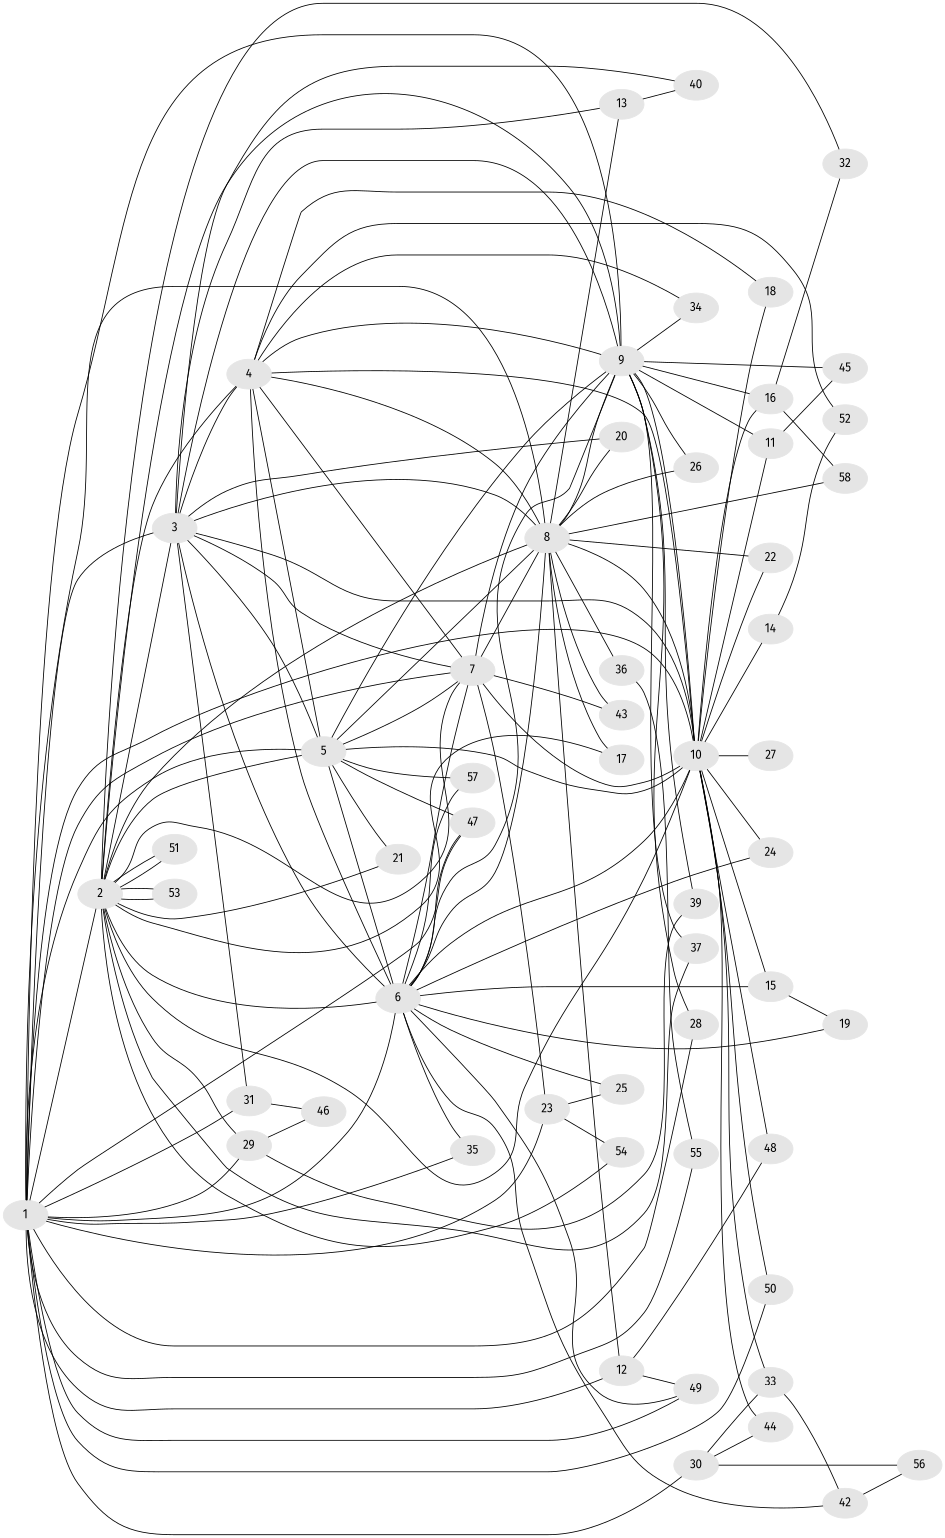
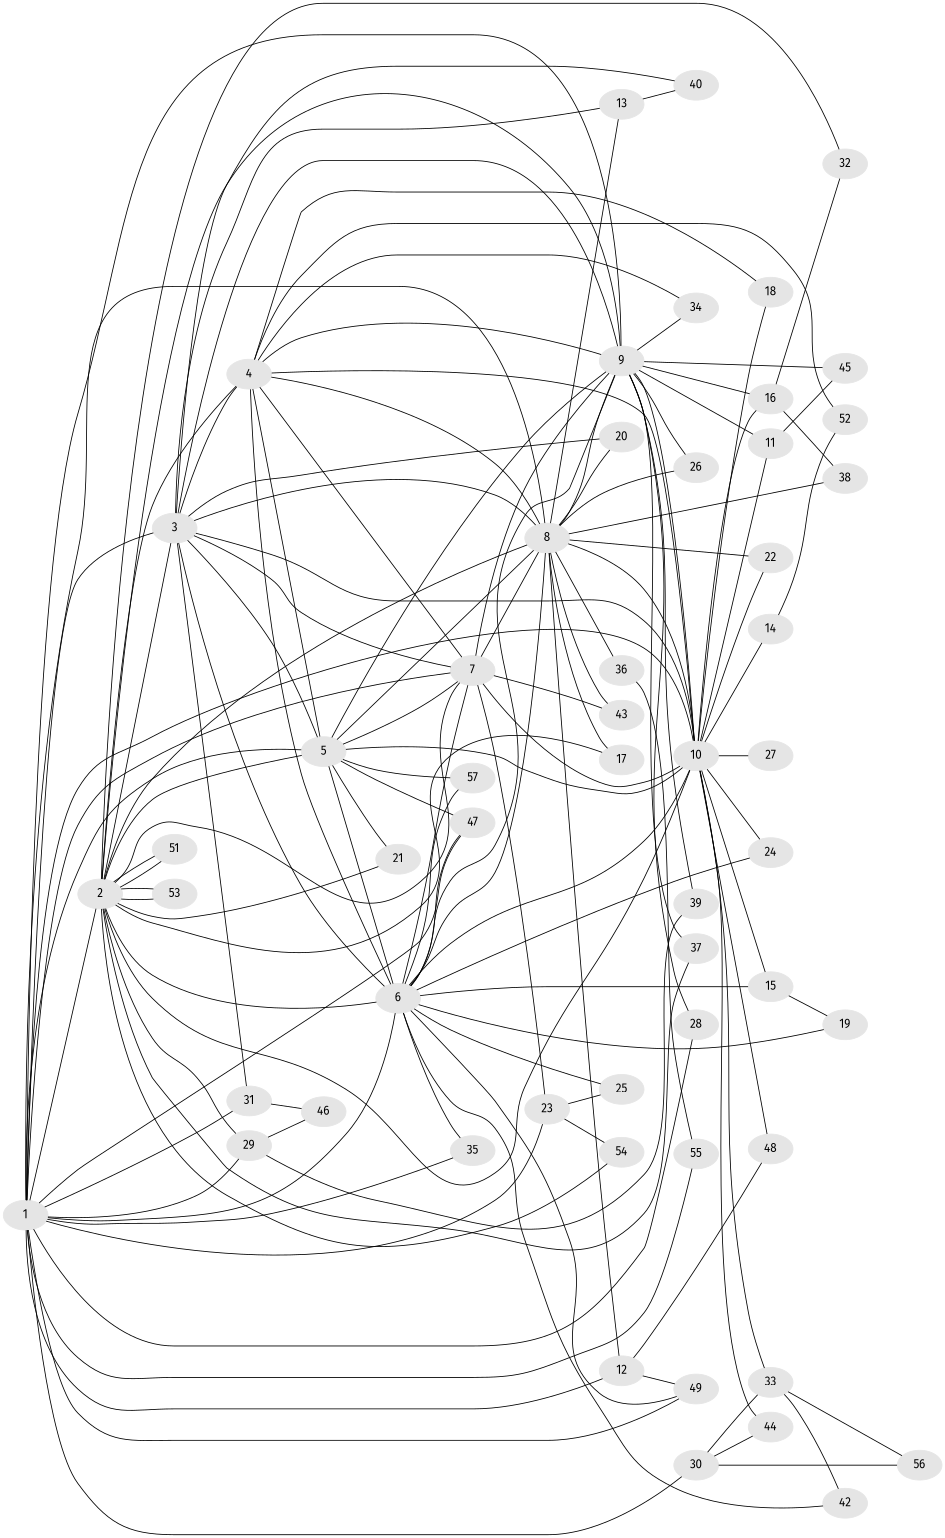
(845, 478) -> (845, 478)
(771, 1290) -> none
(882, 1484) -> (845, 1424)
